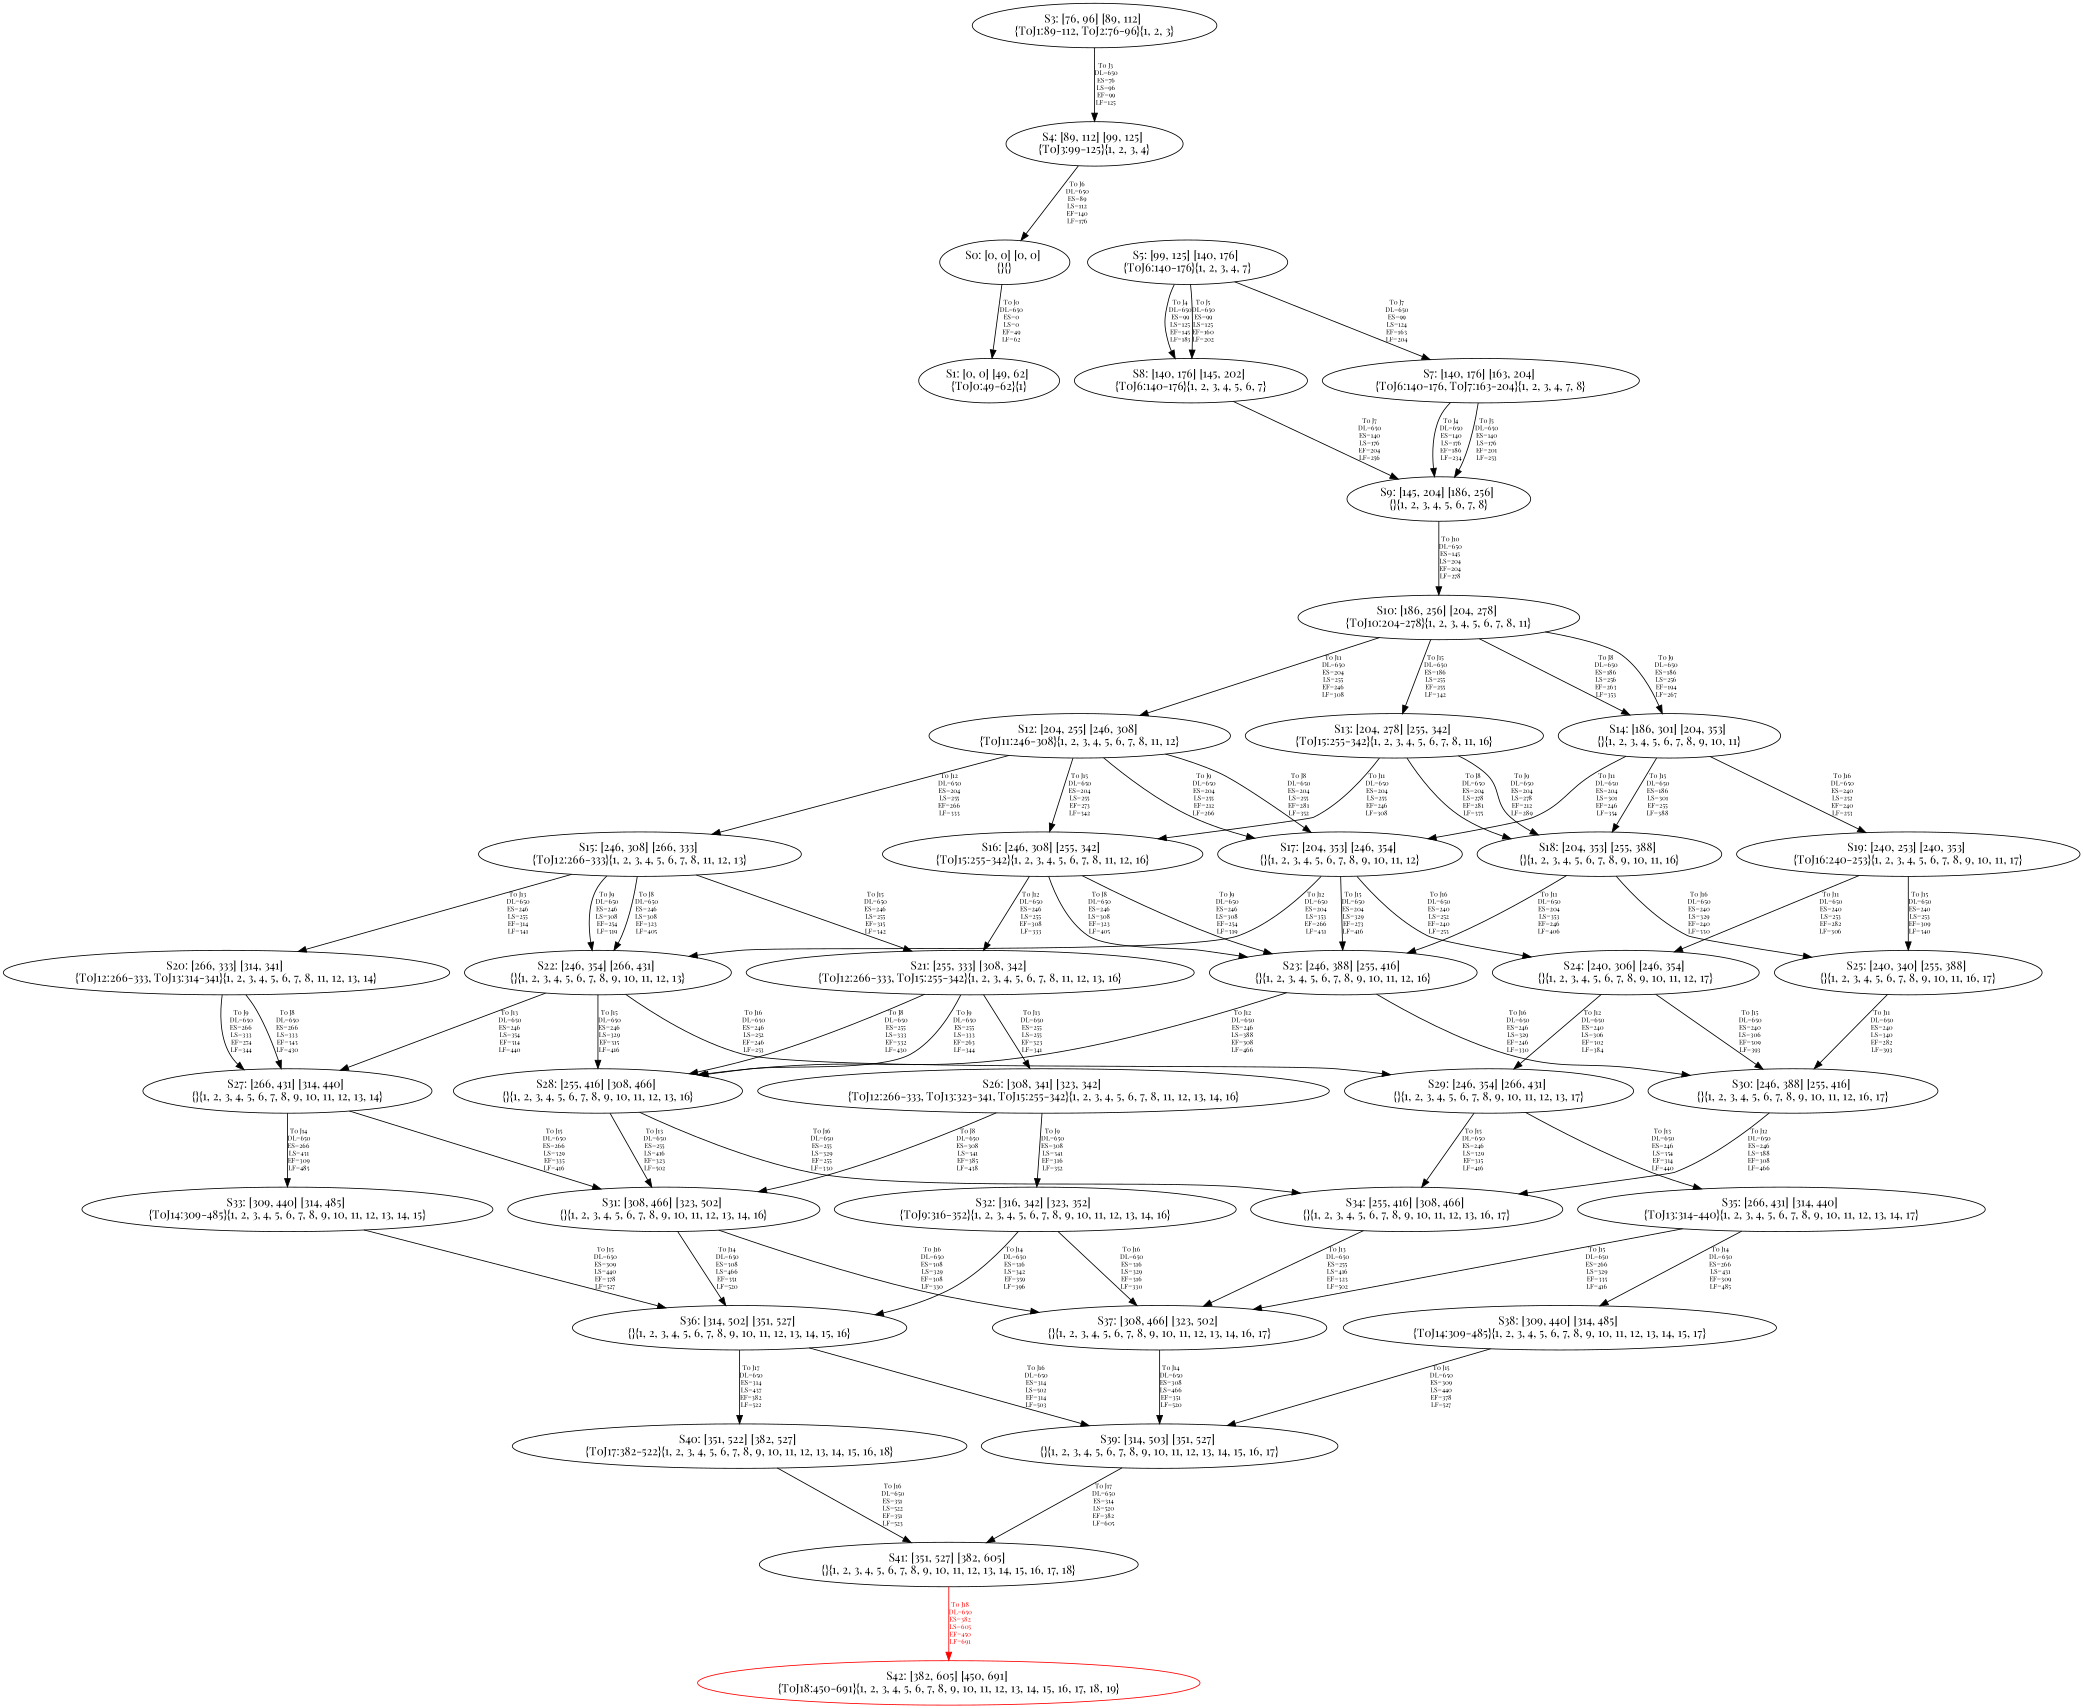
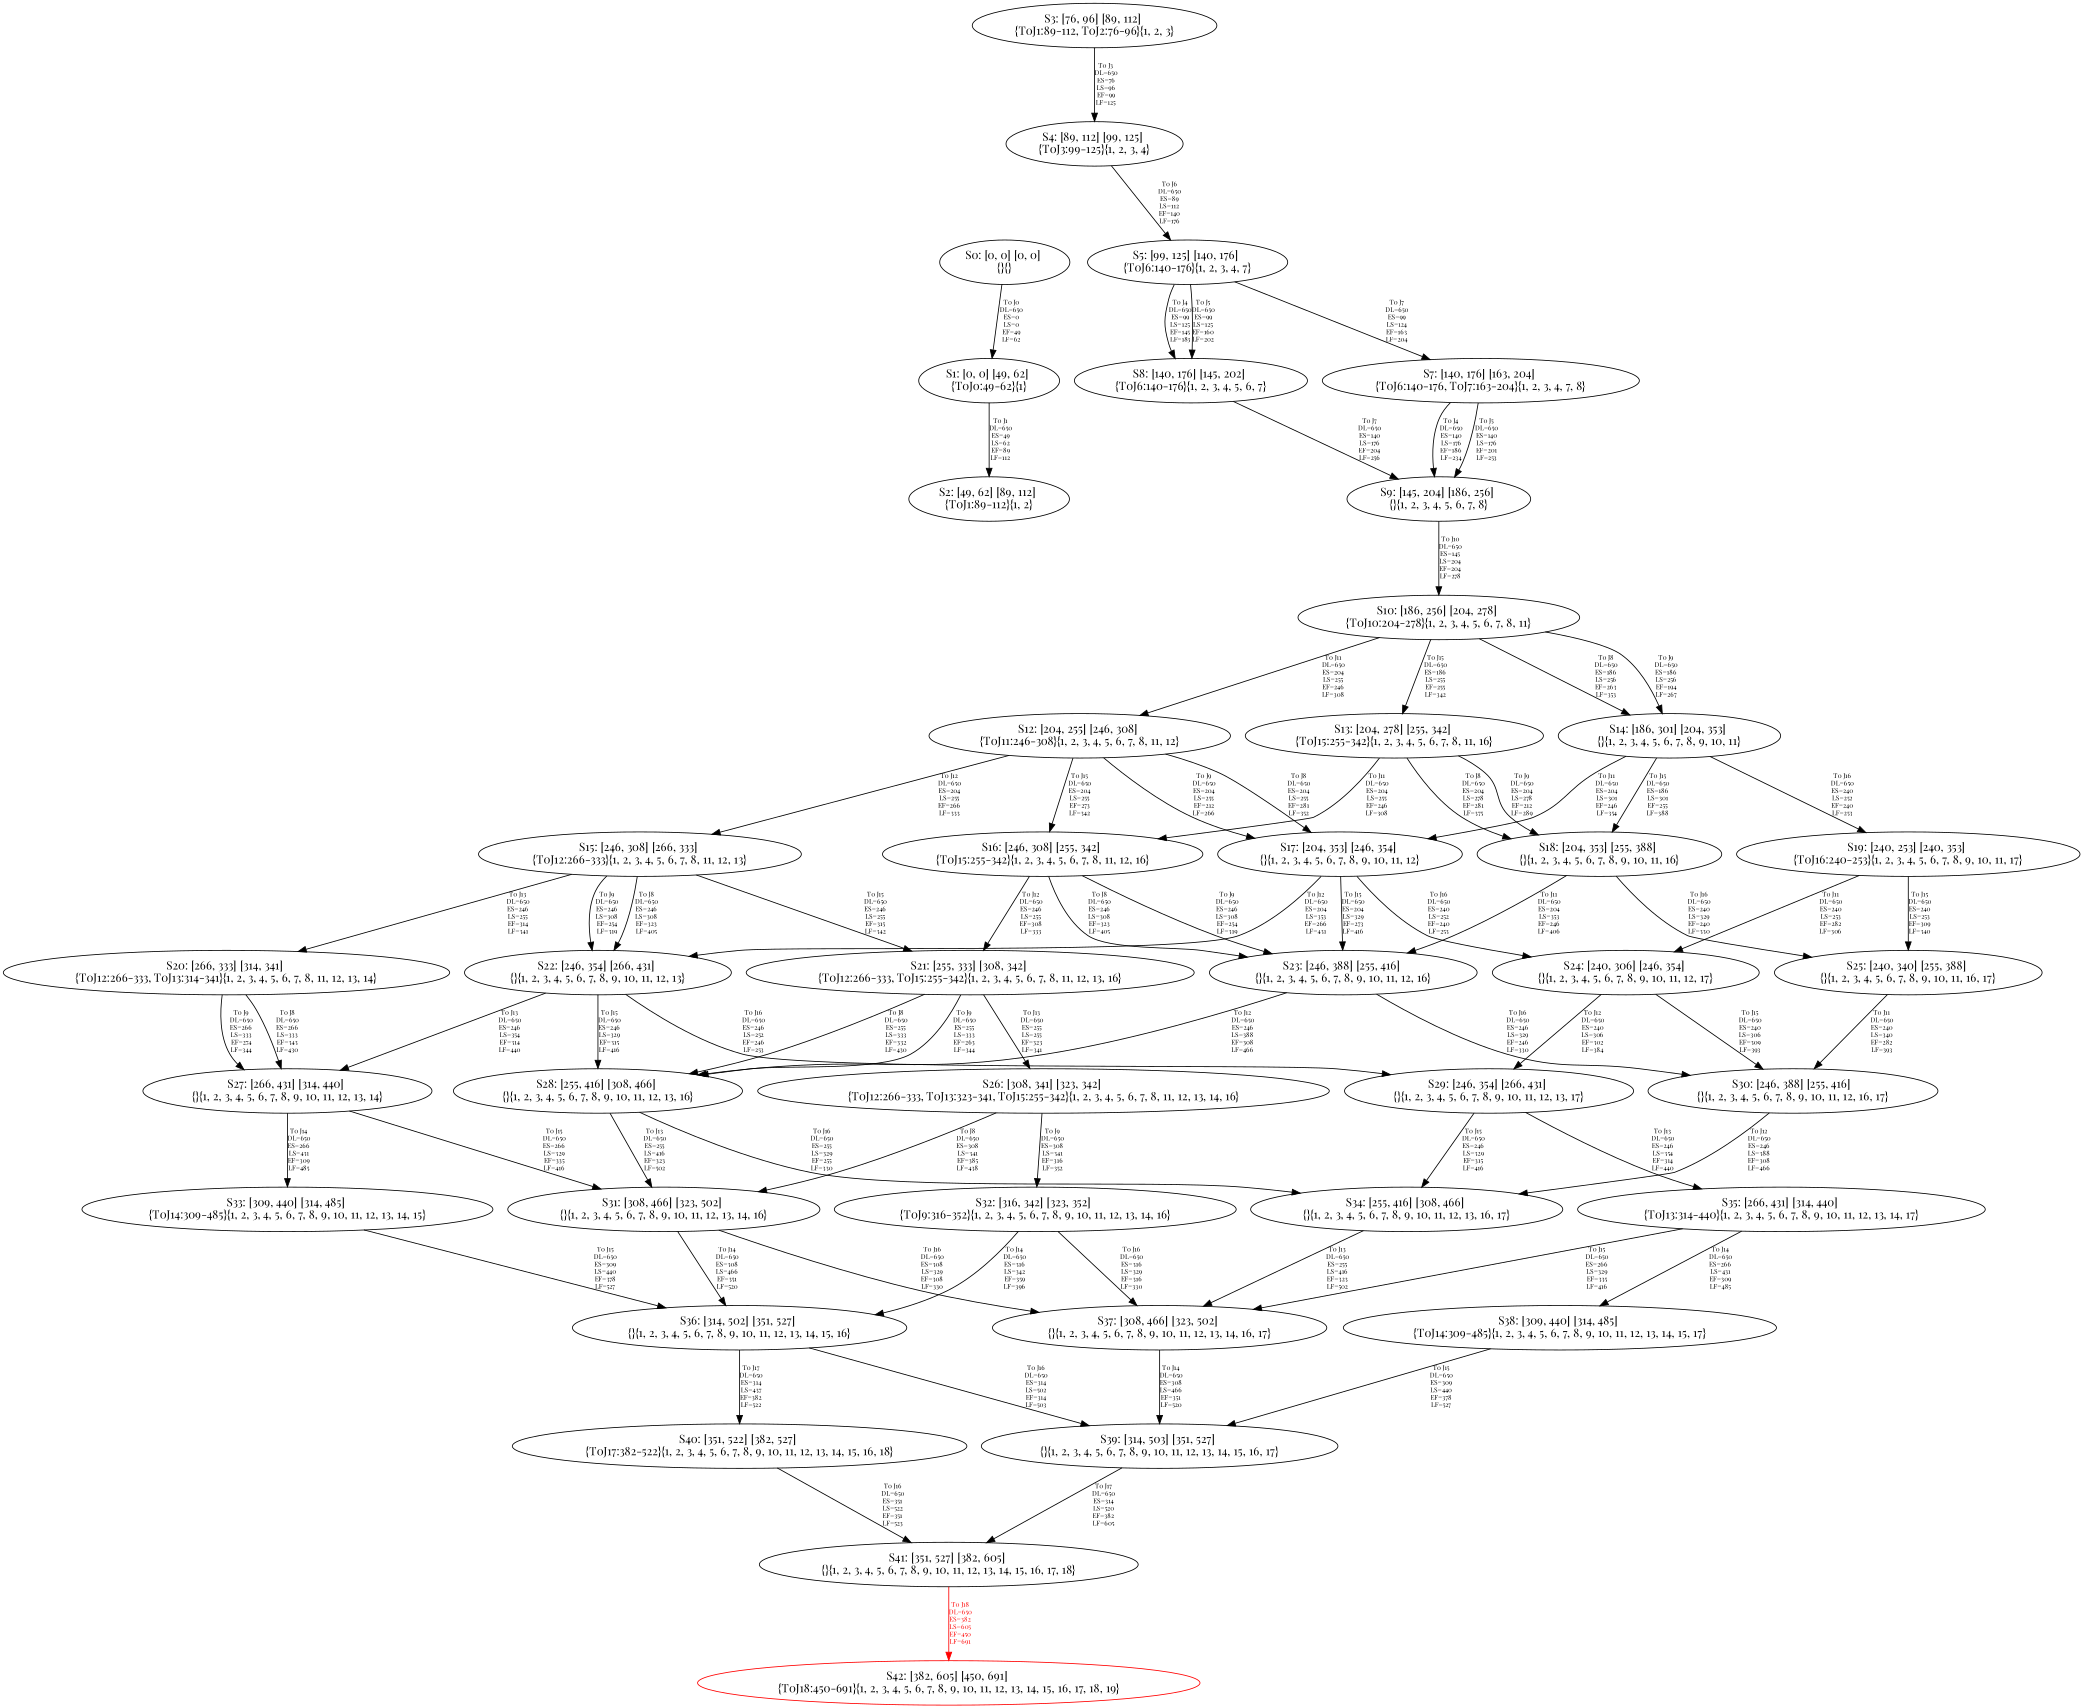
(1052, 200) -> (1138, 200)
none -> (989, 499)
